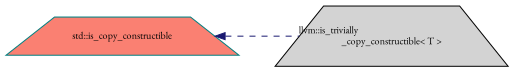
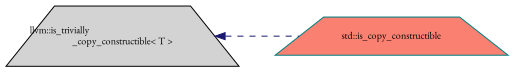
(262, 36) -> (262, 36)
